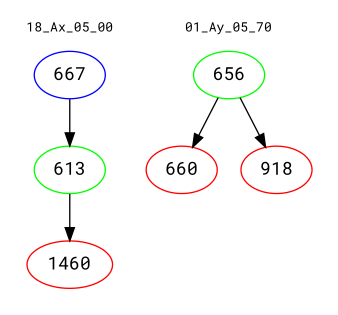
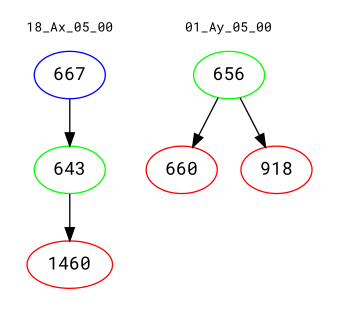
(229, 28) -> (229, 28)
(70, 170) -> (70, 170)
